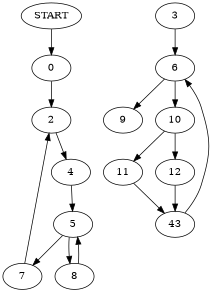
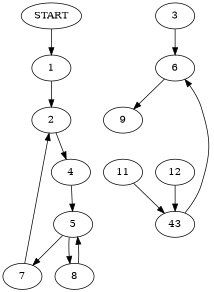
(51, 68) -> (51, 68)
(175, 120) -> none
